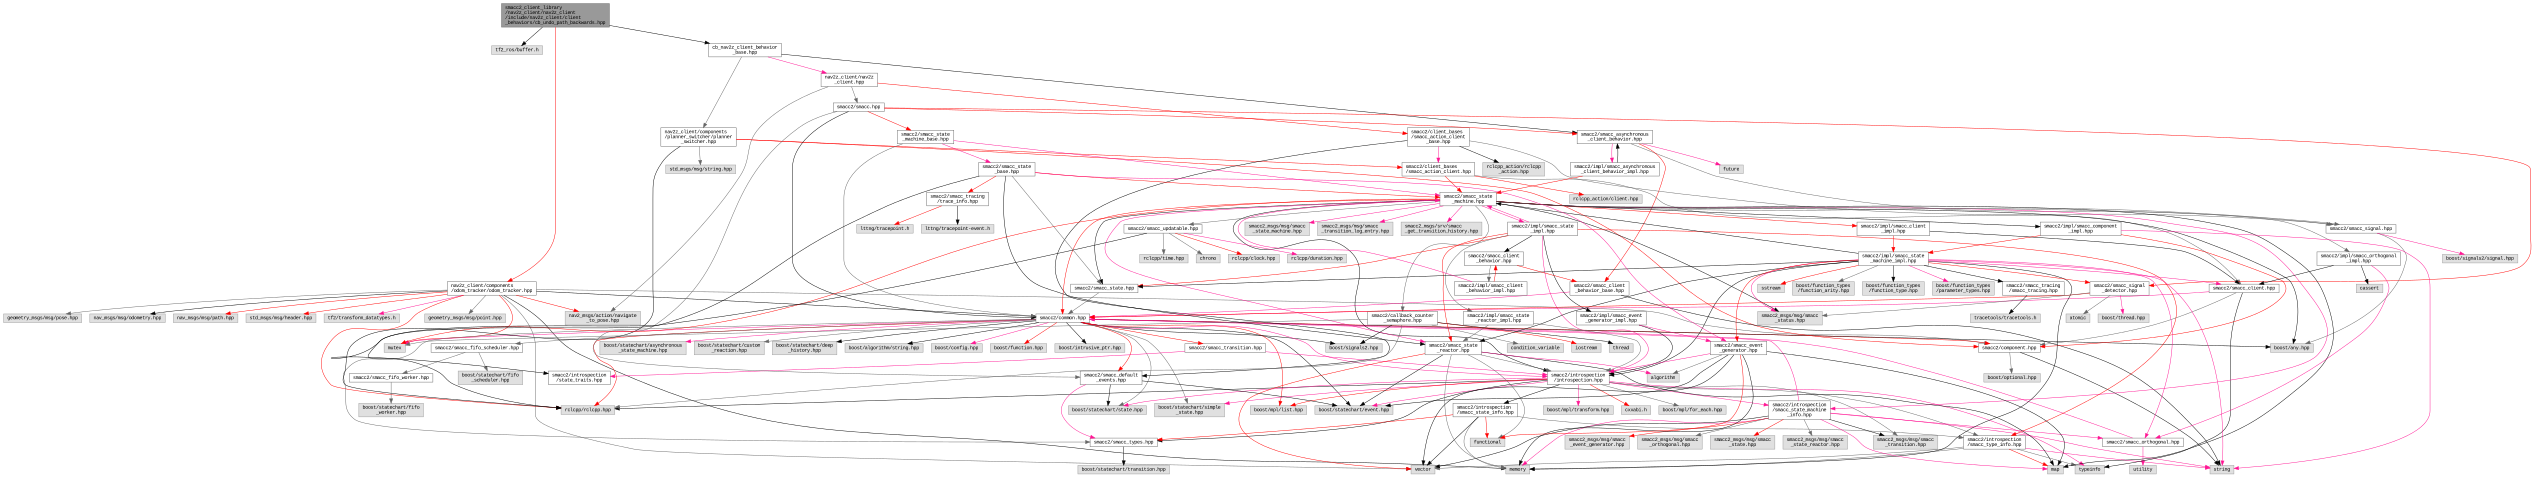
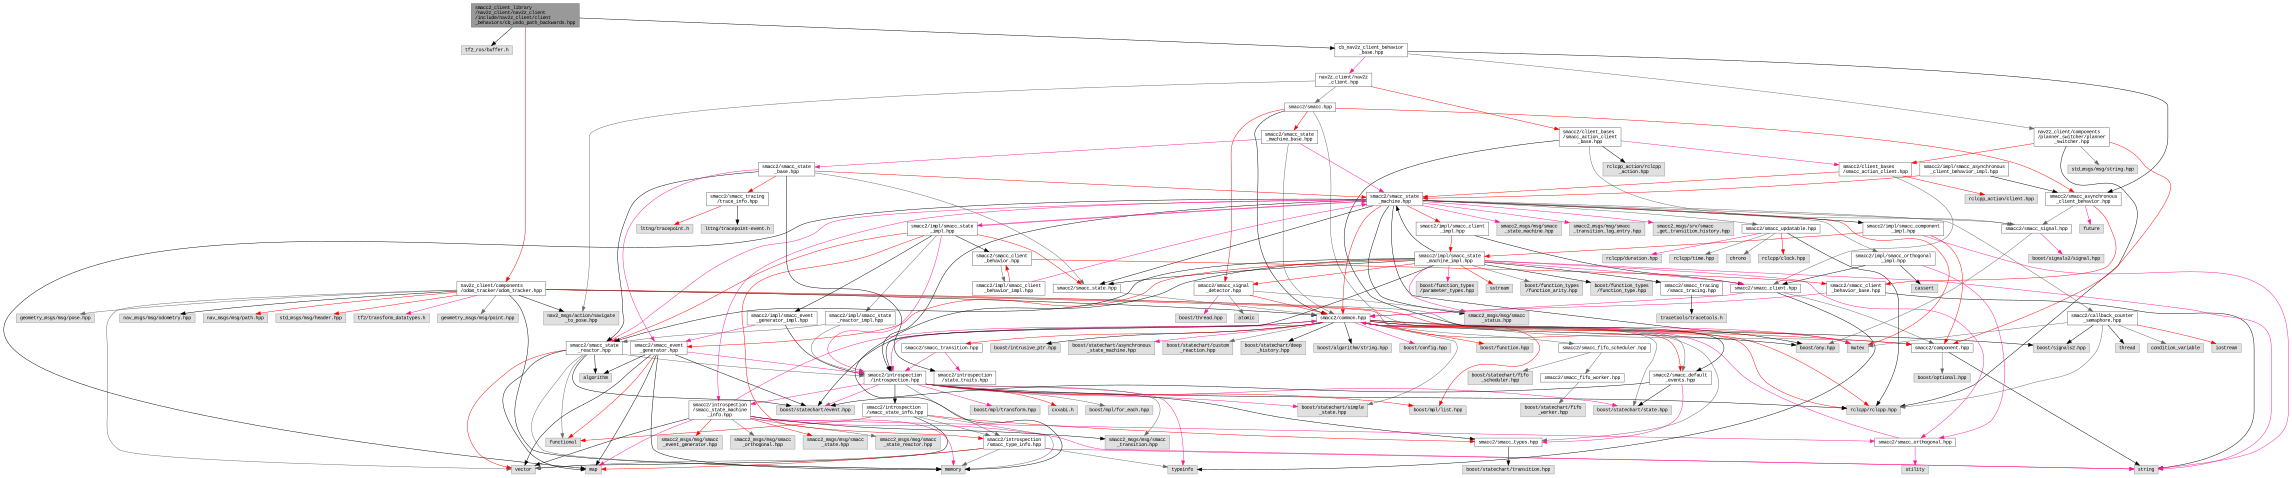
(1612, 151) -> none
(545, 303) -> (539, 303)
(1572, 361) -> (595, 362)
(1700, 363) -> (627, 363)
